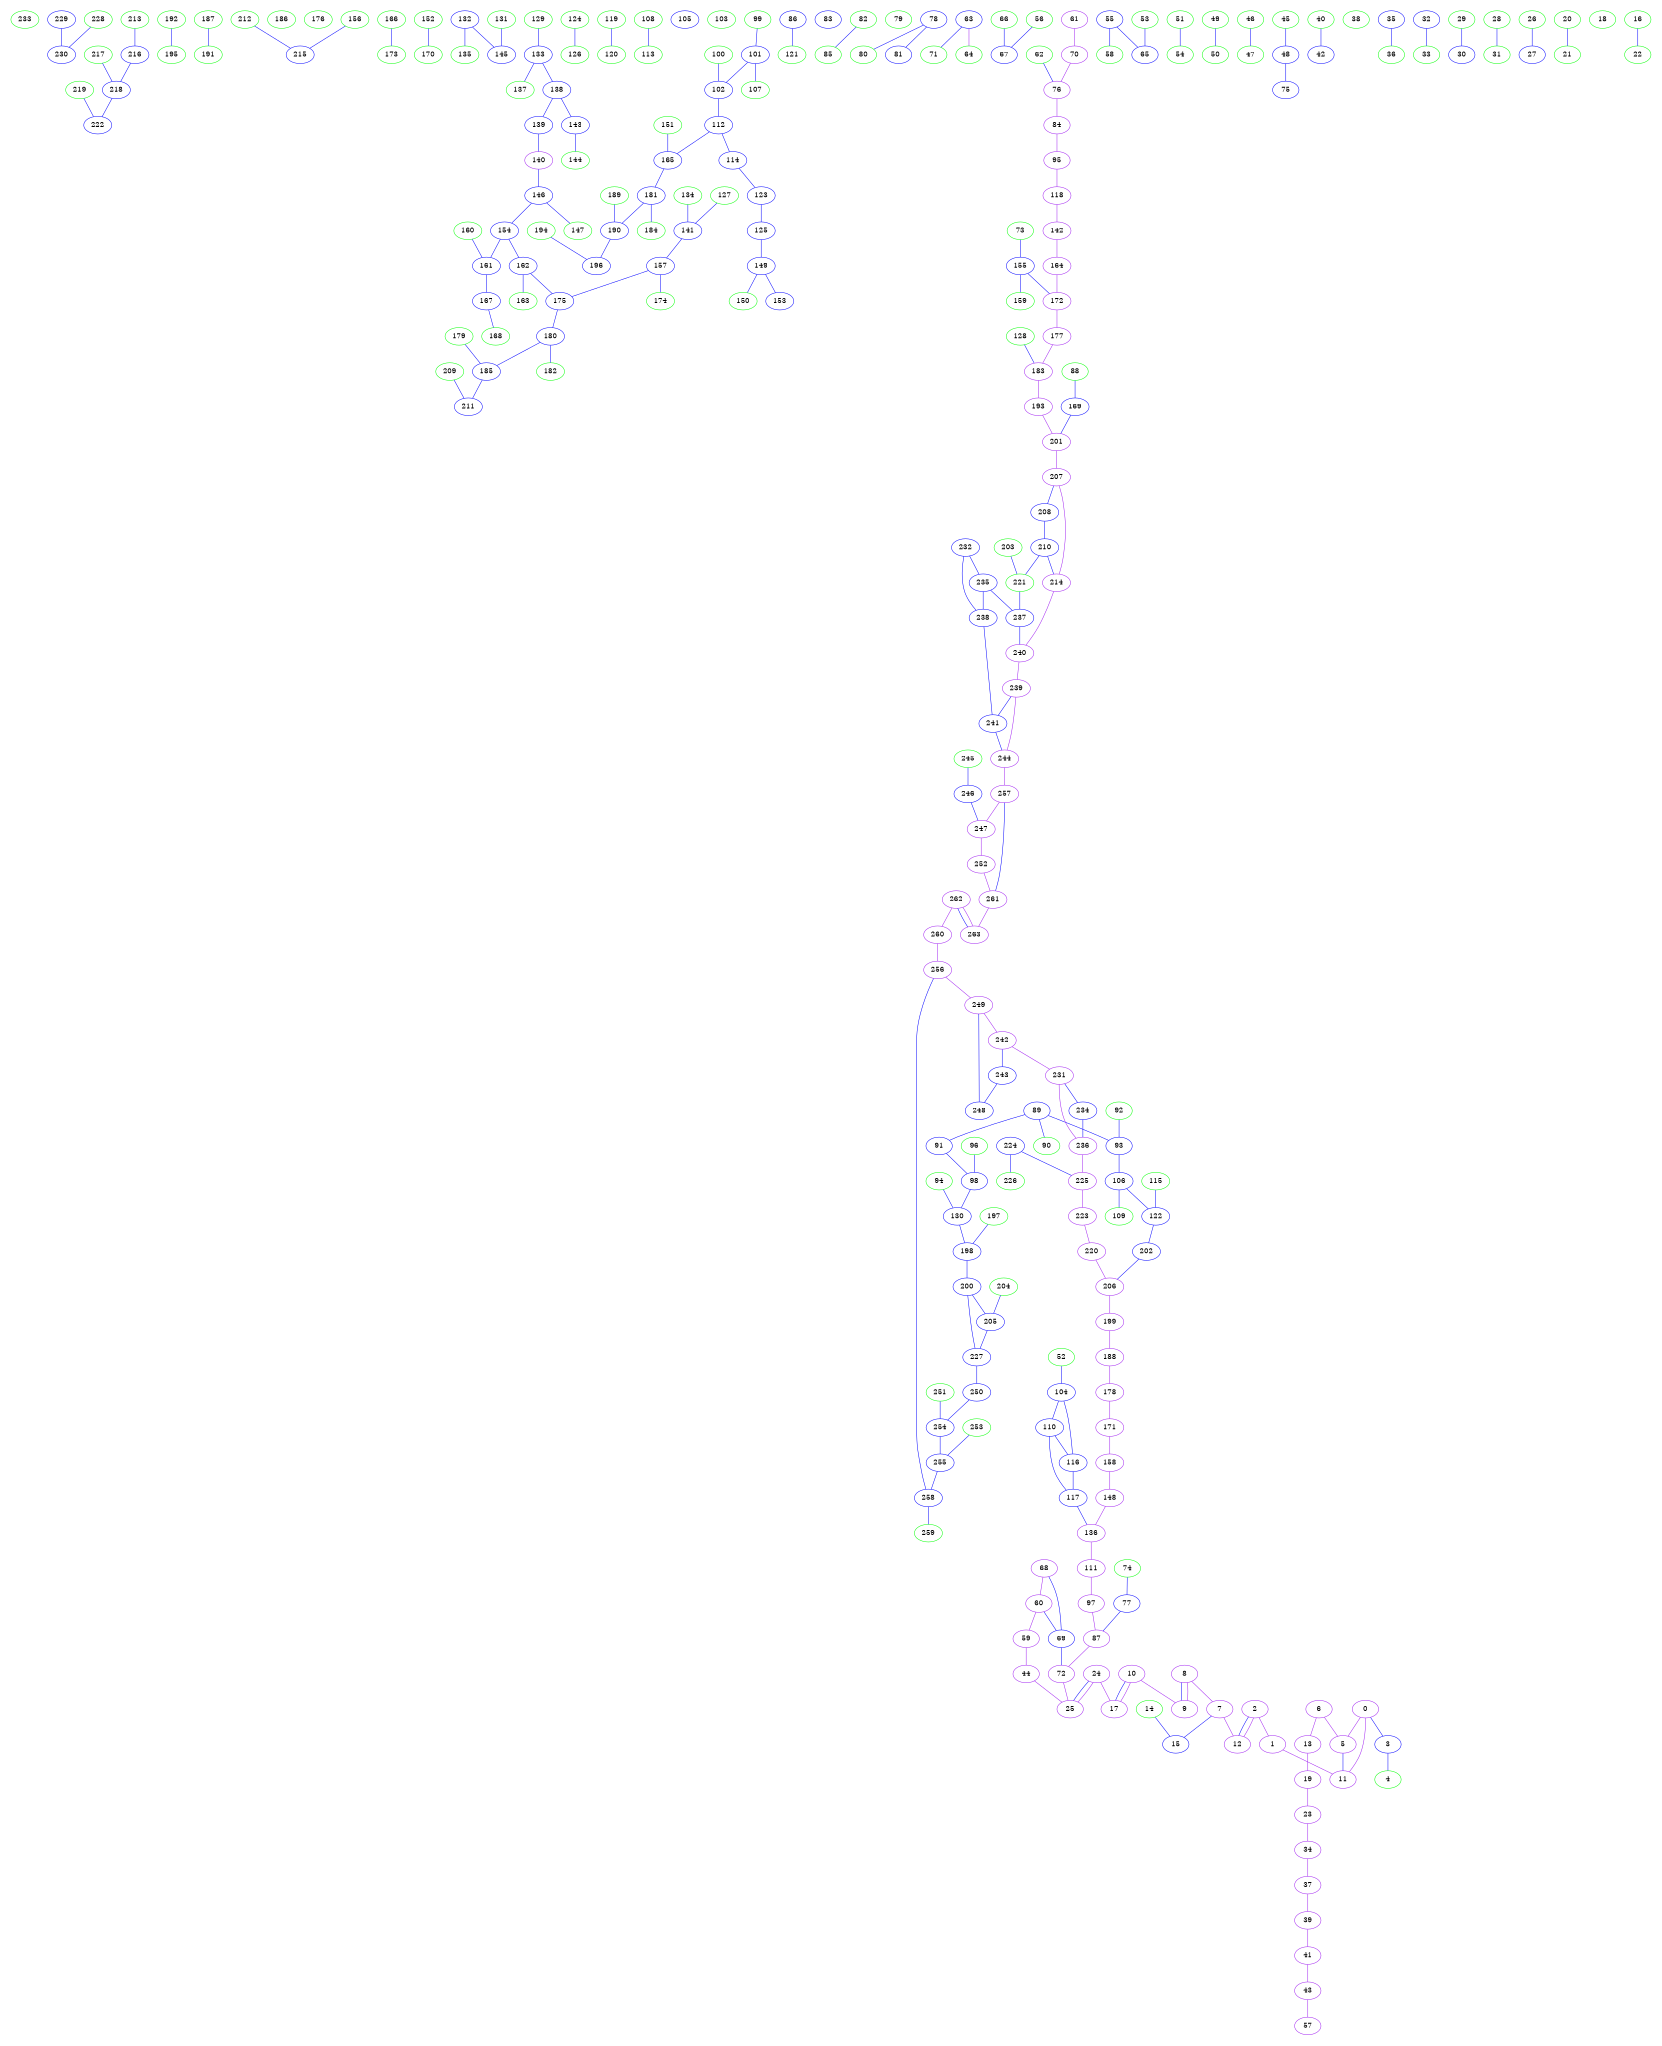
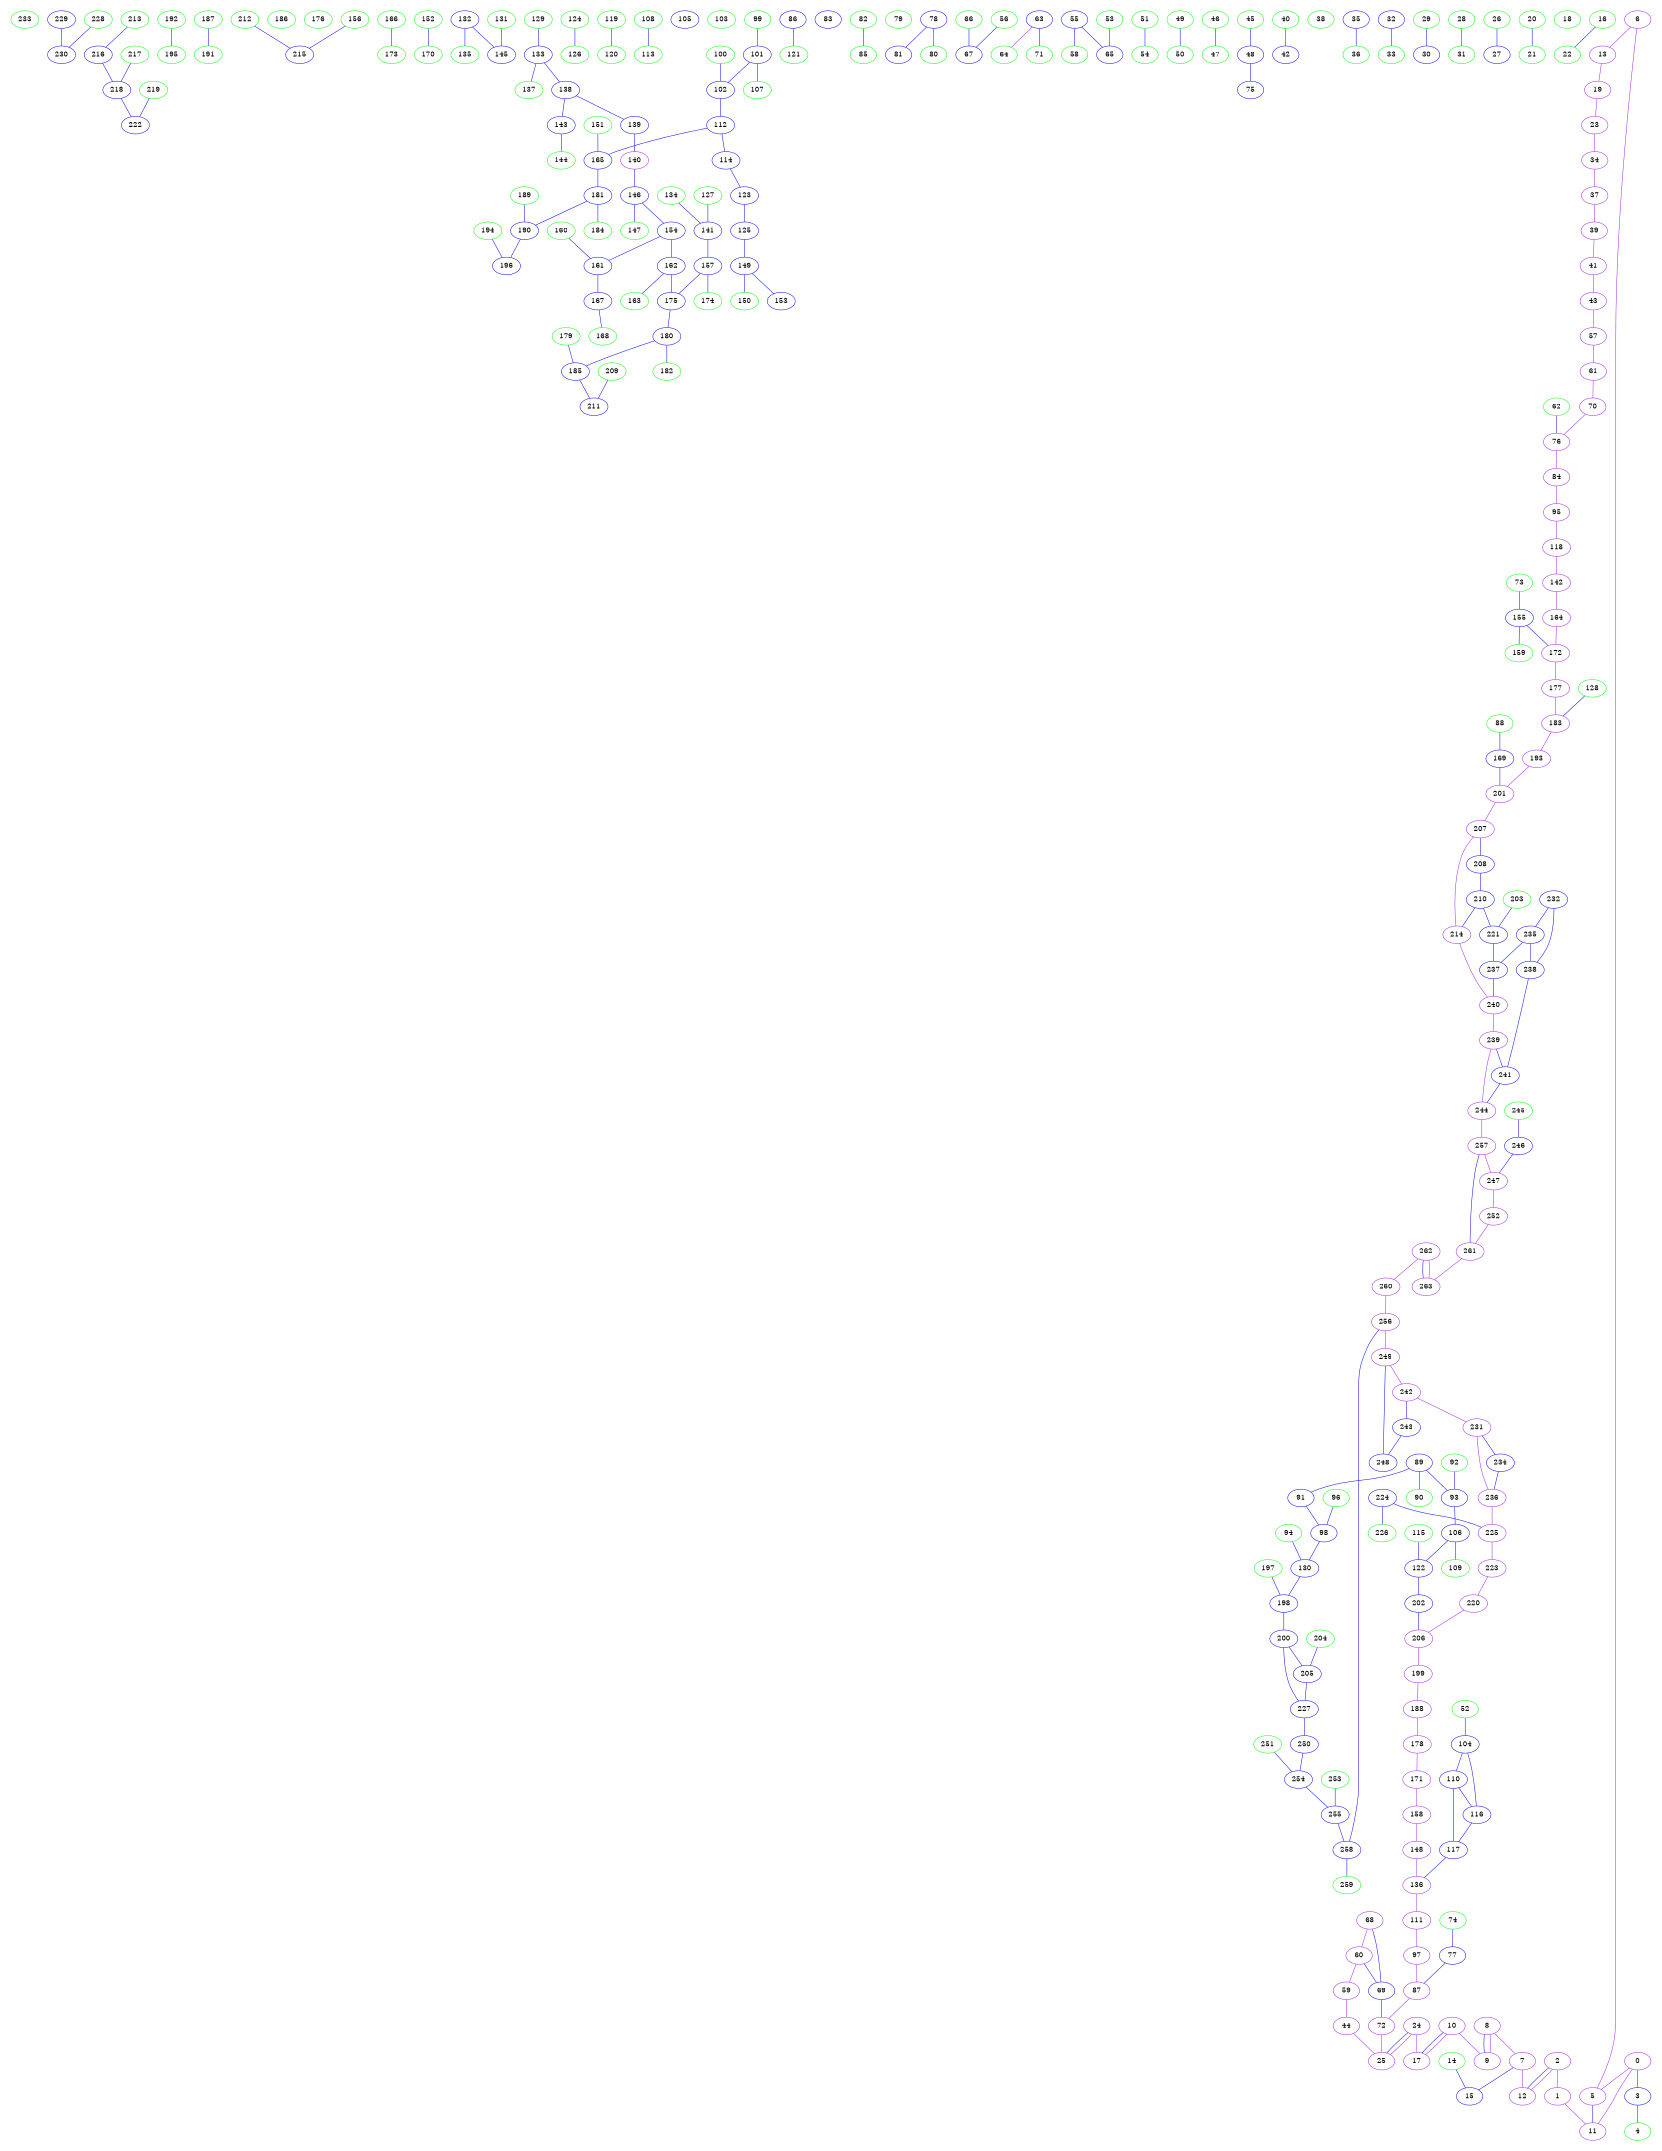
none -> (1593, 354)
(1020, 583) -> (1494, 935)
